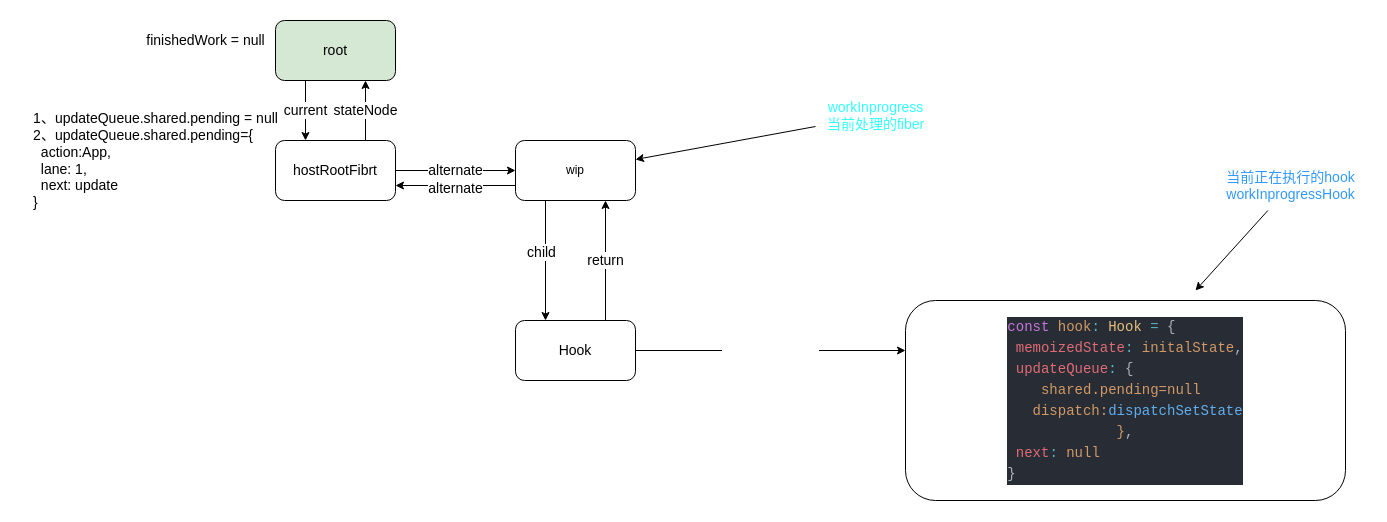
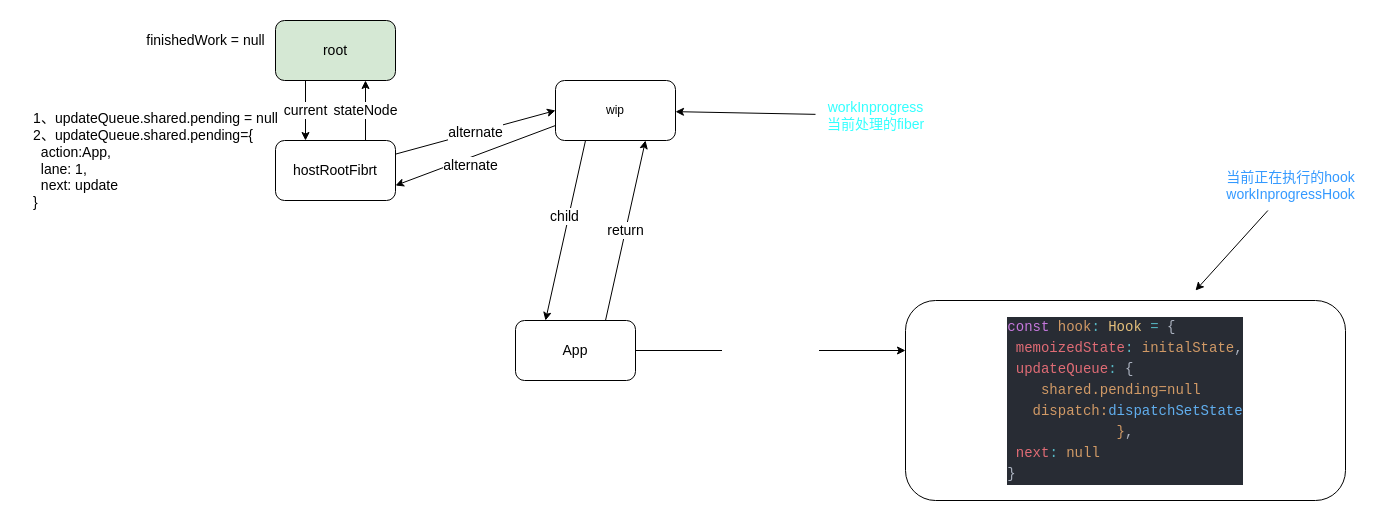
(576, 171) -> (616, 111)
(576, 351) -> (576, 351)
